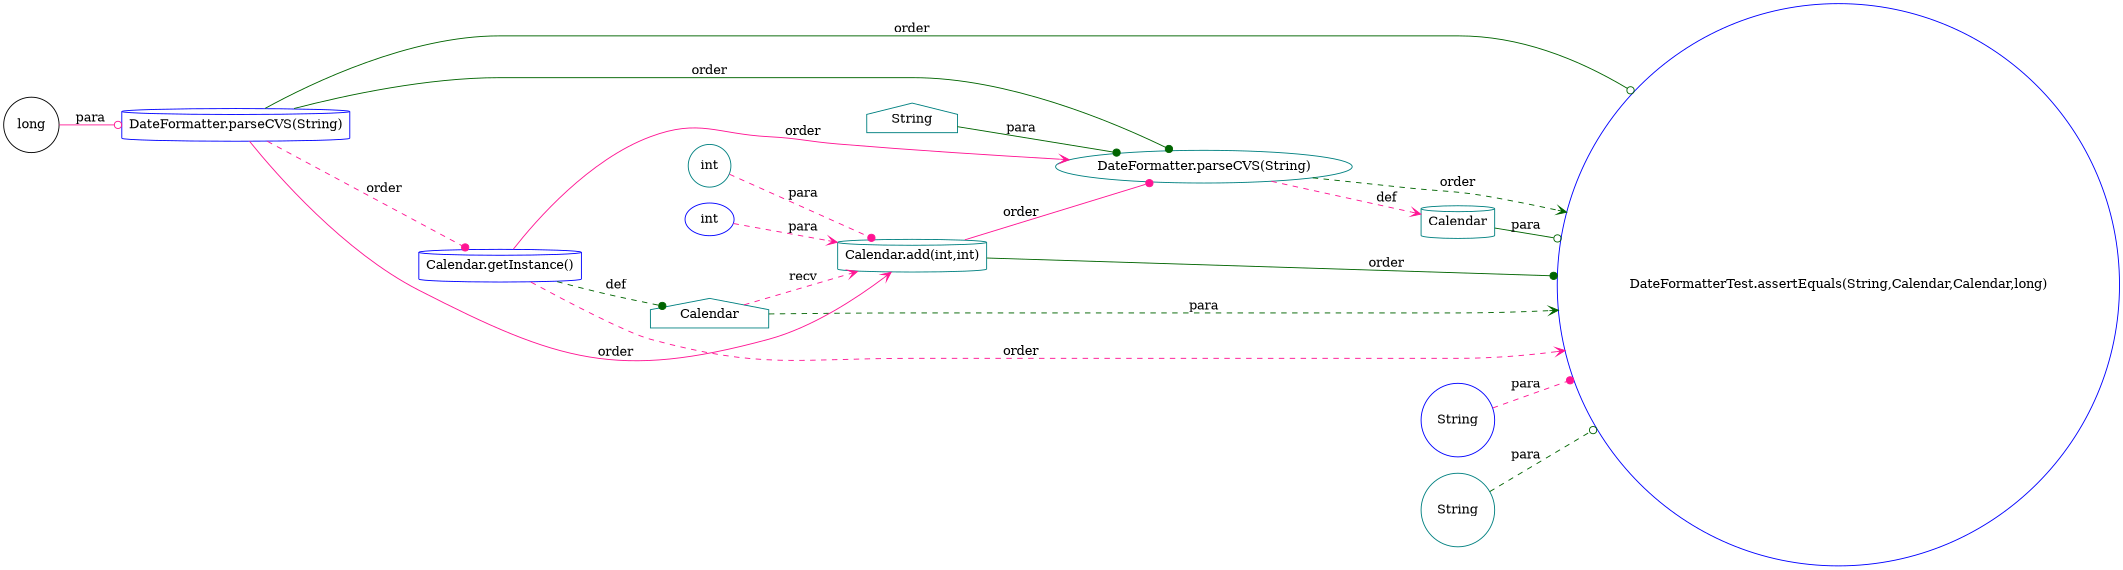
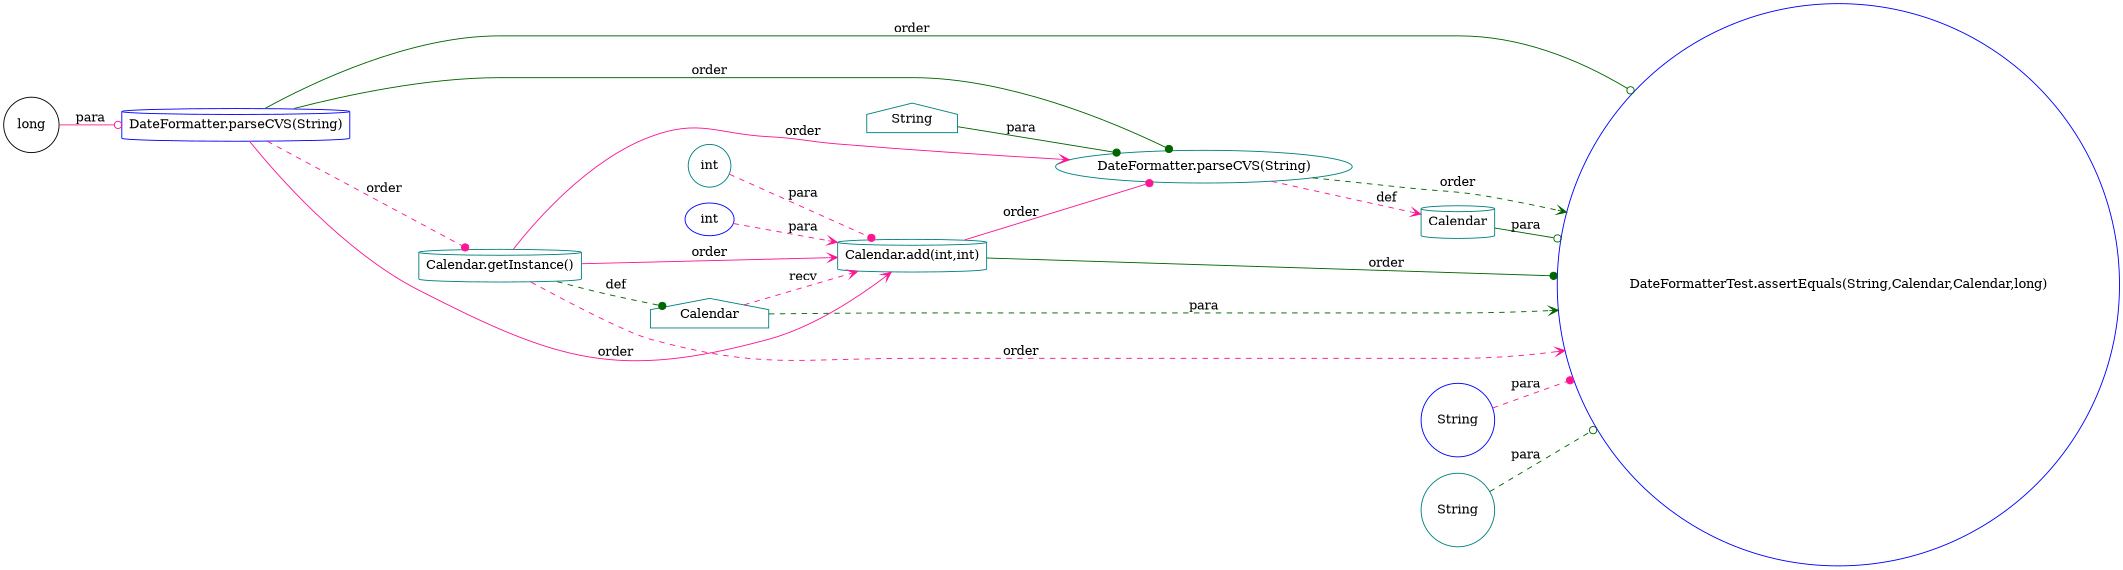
none -> (705, 261)
(500, 266) -> (500, 266)
